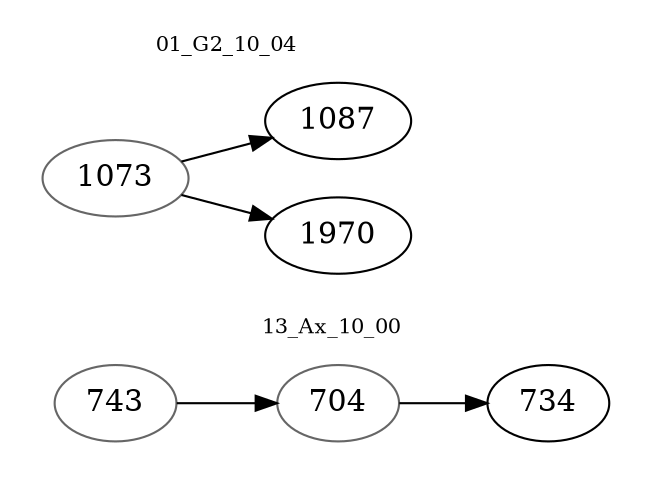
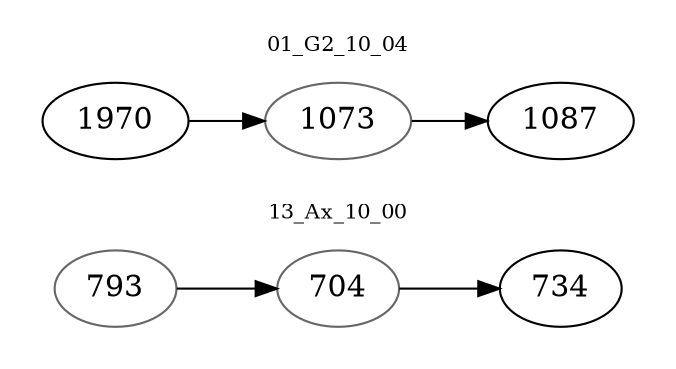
(216, 204) -> (216, 121)
(116, 403) -> (116, 289)
